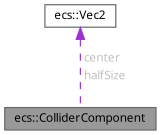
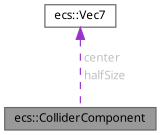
(80, 16) -> (80, 16)
